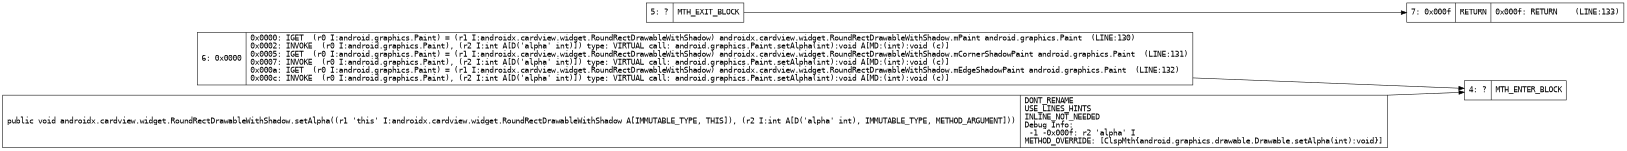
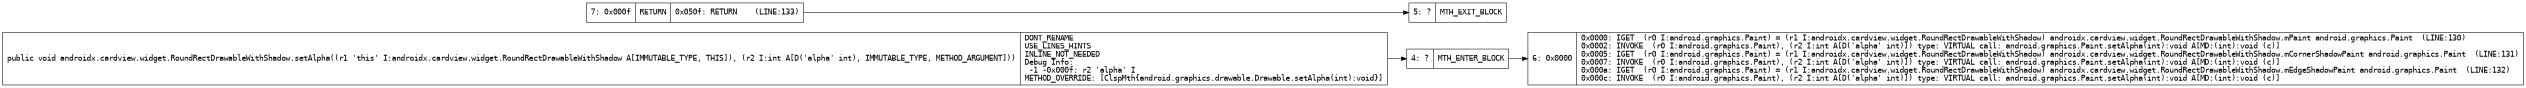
(1557, 12) -> (737, 12)
(1073, 13) -> (1104, 13)
(1326, 83) -> (1516, 59)
